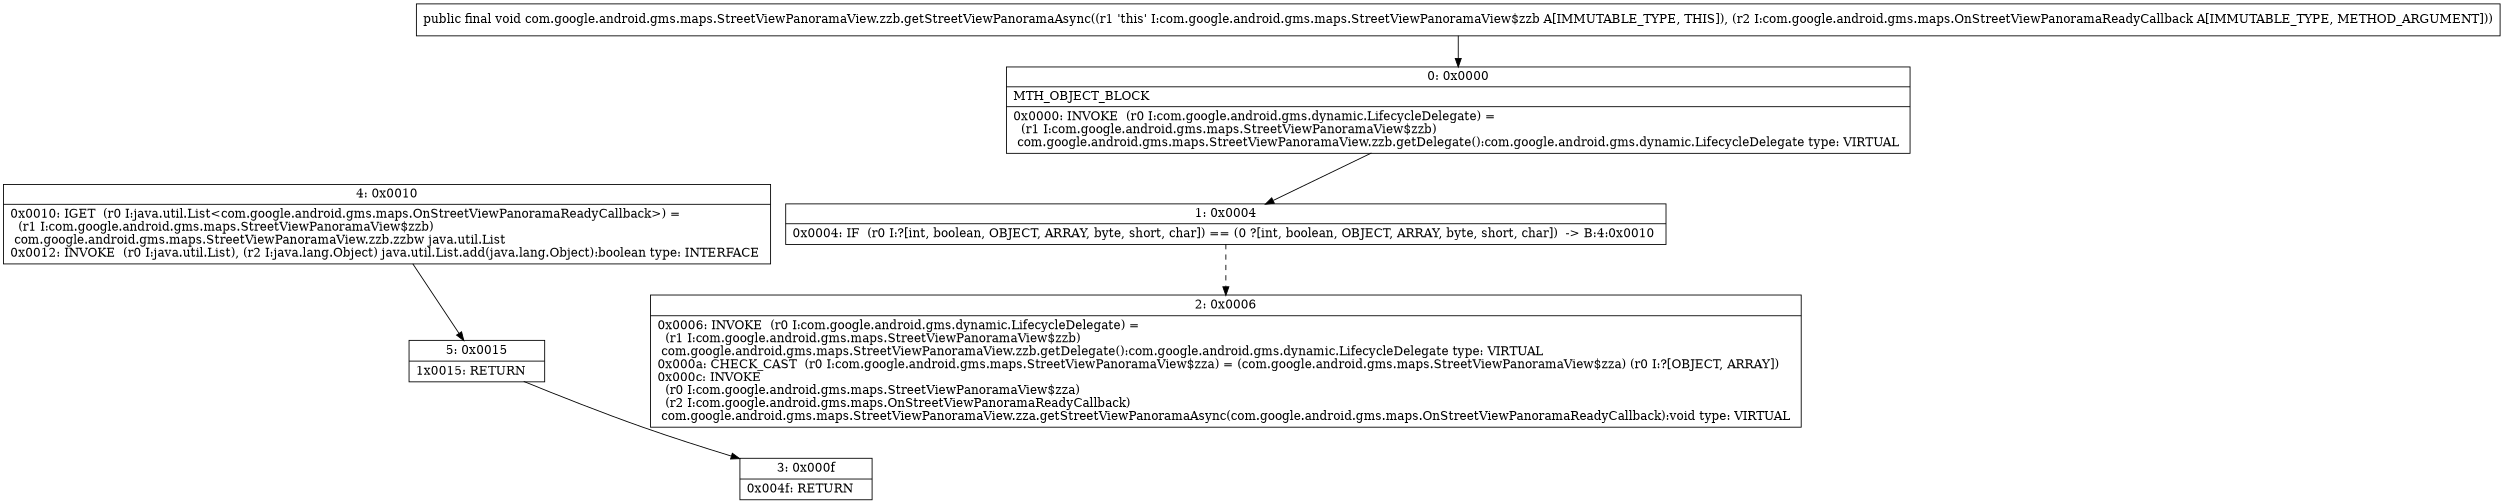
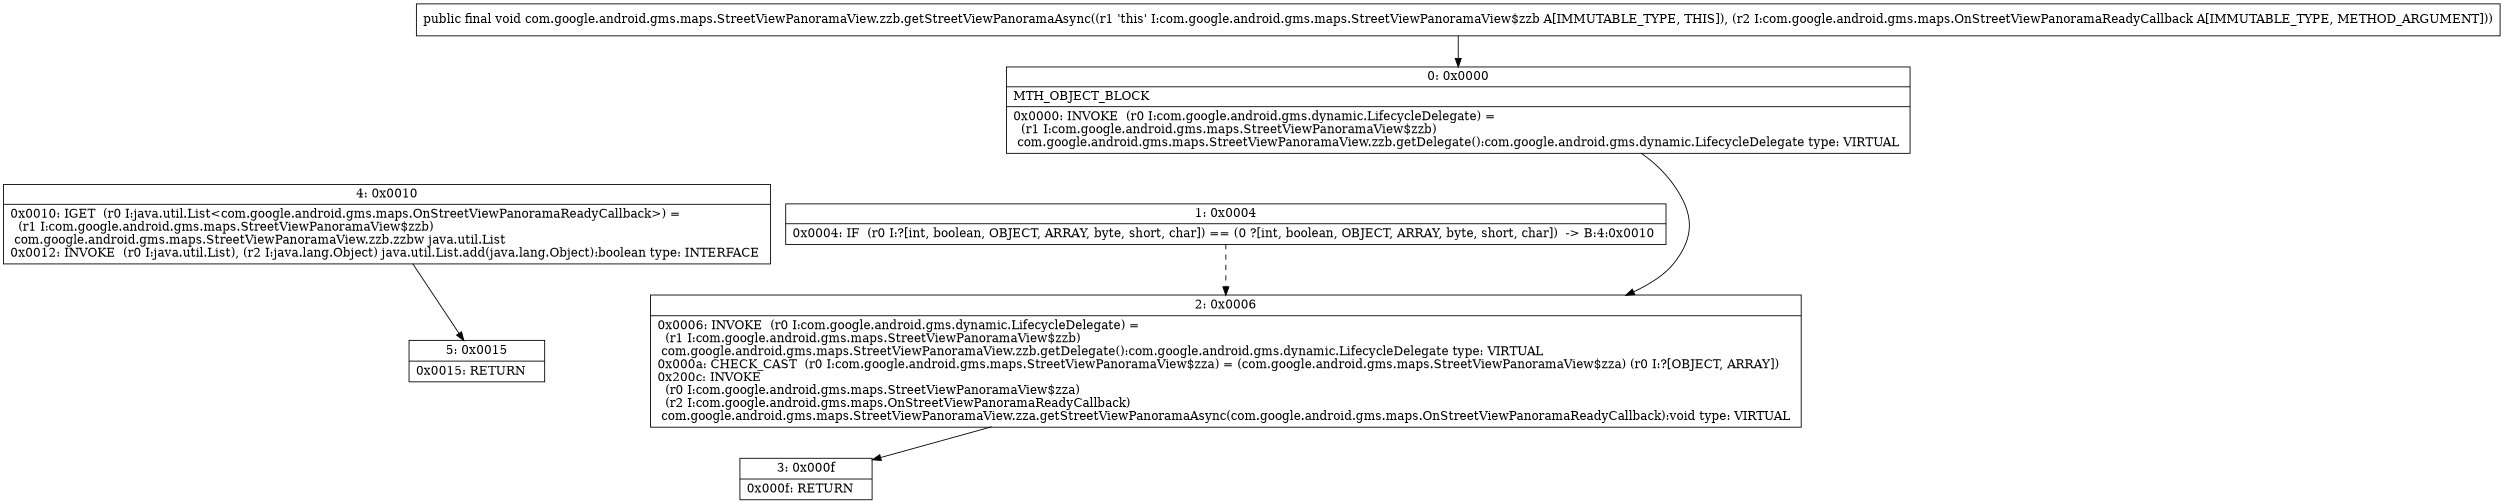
(1322, 177) -> (1689, 226)
(477, 371) -> (477, 371)
(714, 378) -> (714, 378)
(627, 421) -> (936, 442)
(806, 489) -> (806, 489)
